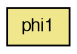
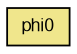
(38, 27) -> (38, 27)
